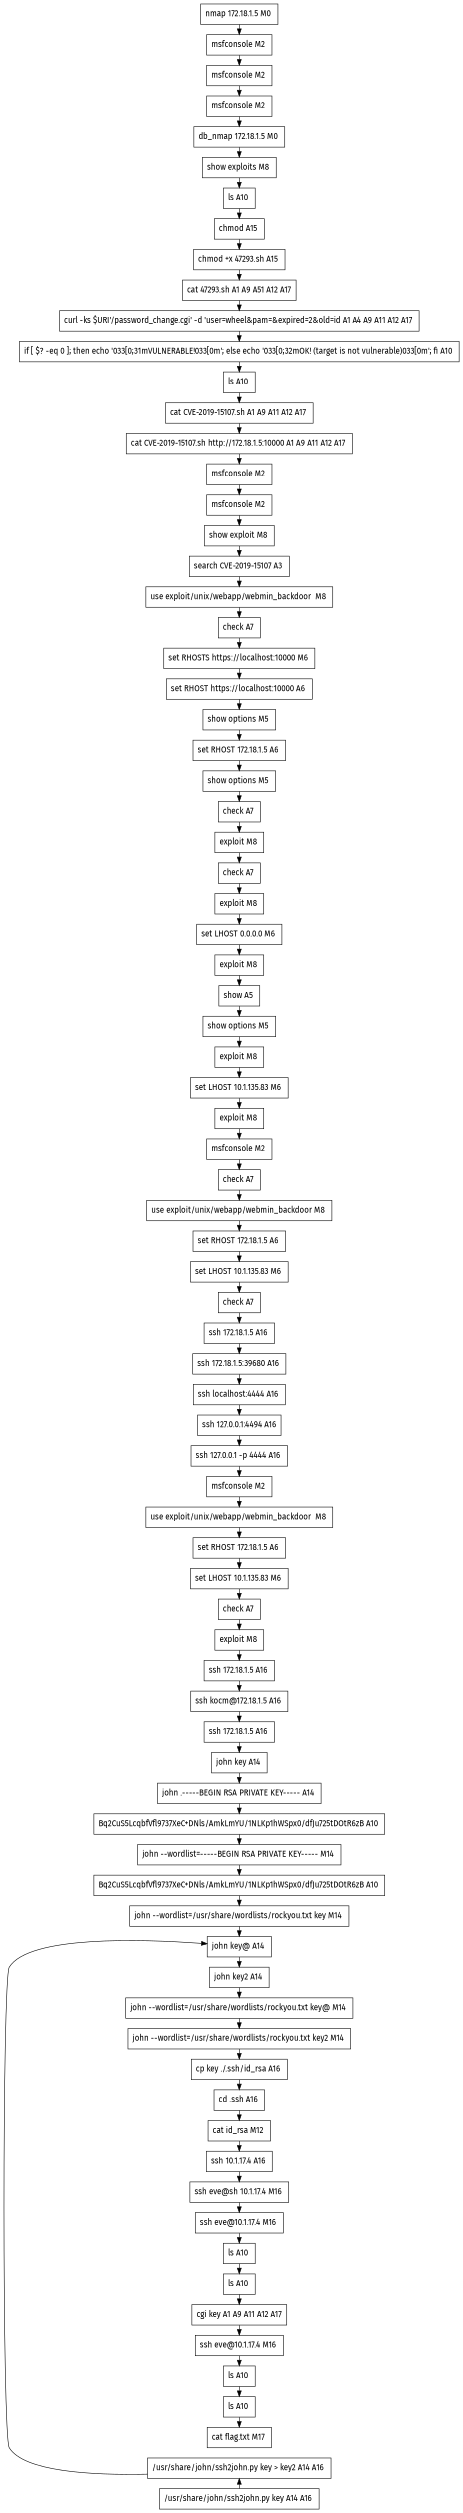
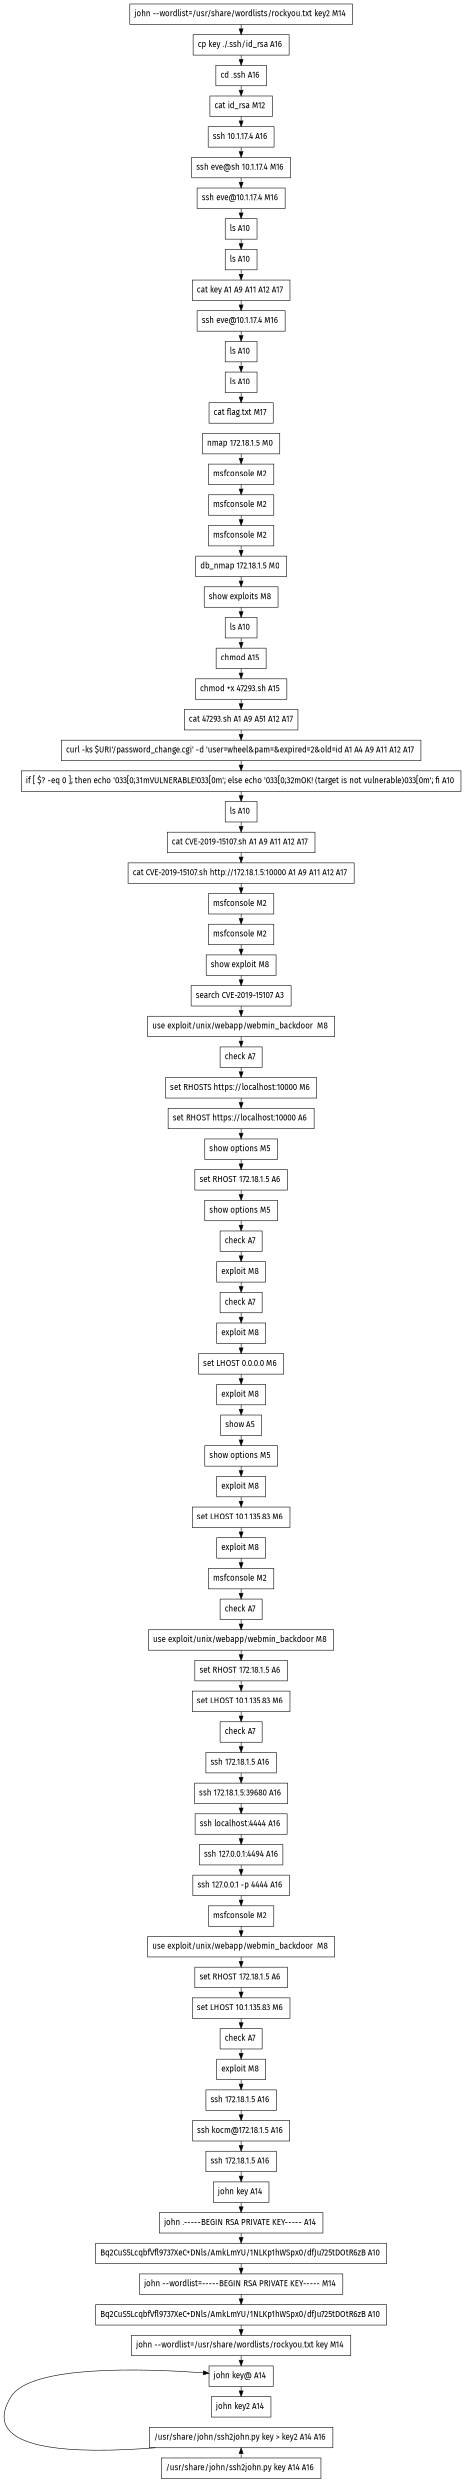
(239, 2008) -> none
(239, 2315) -> (241, 290)
